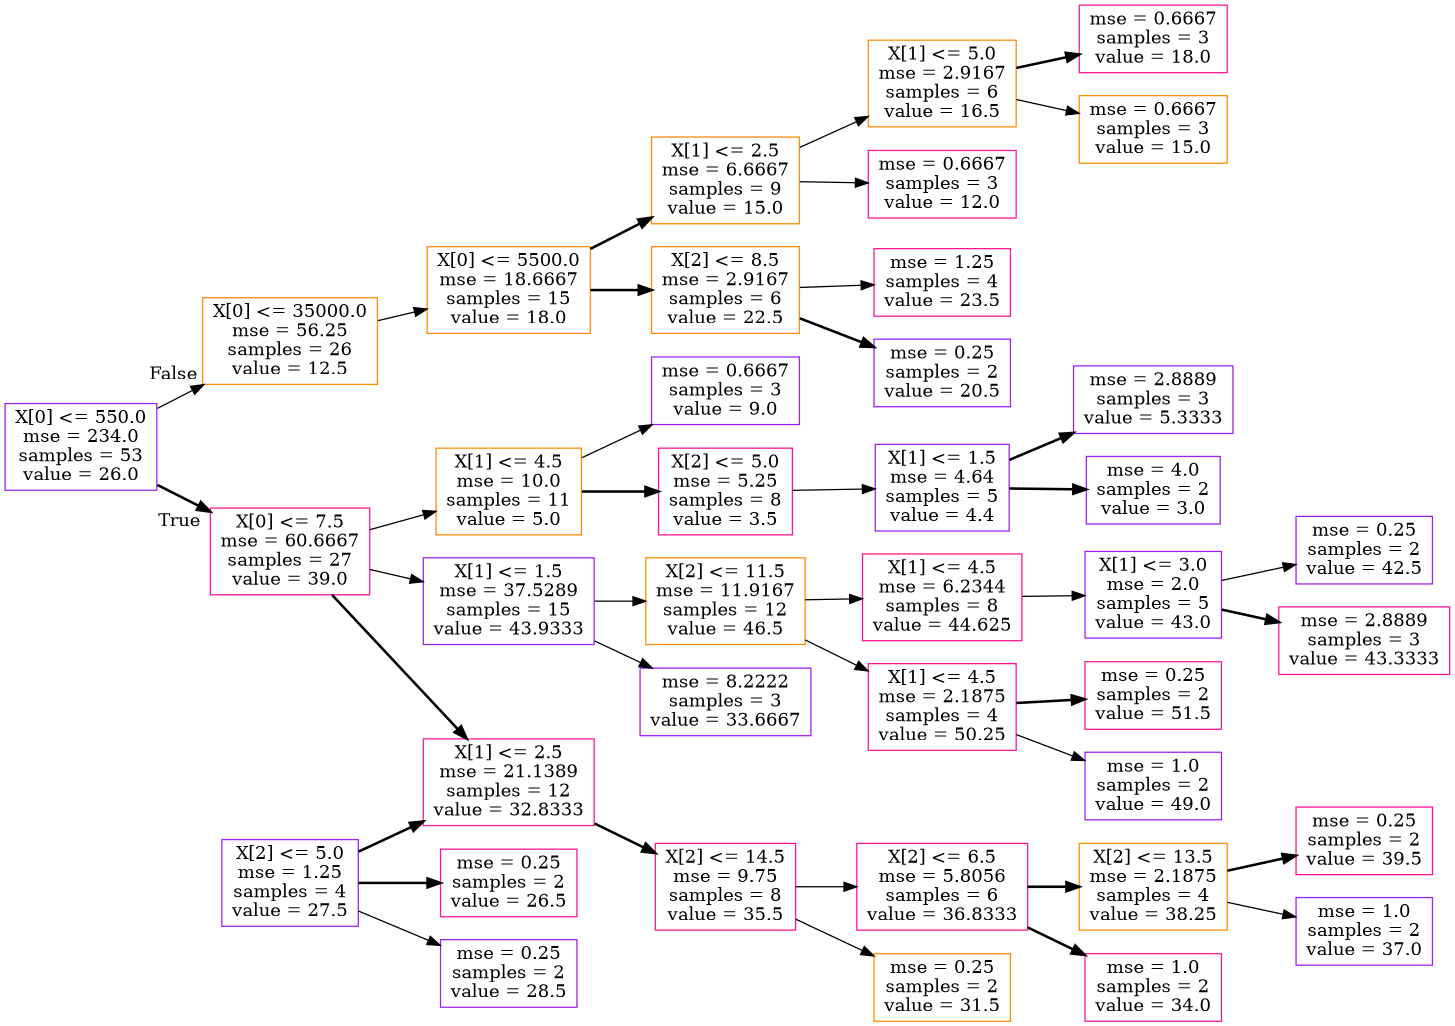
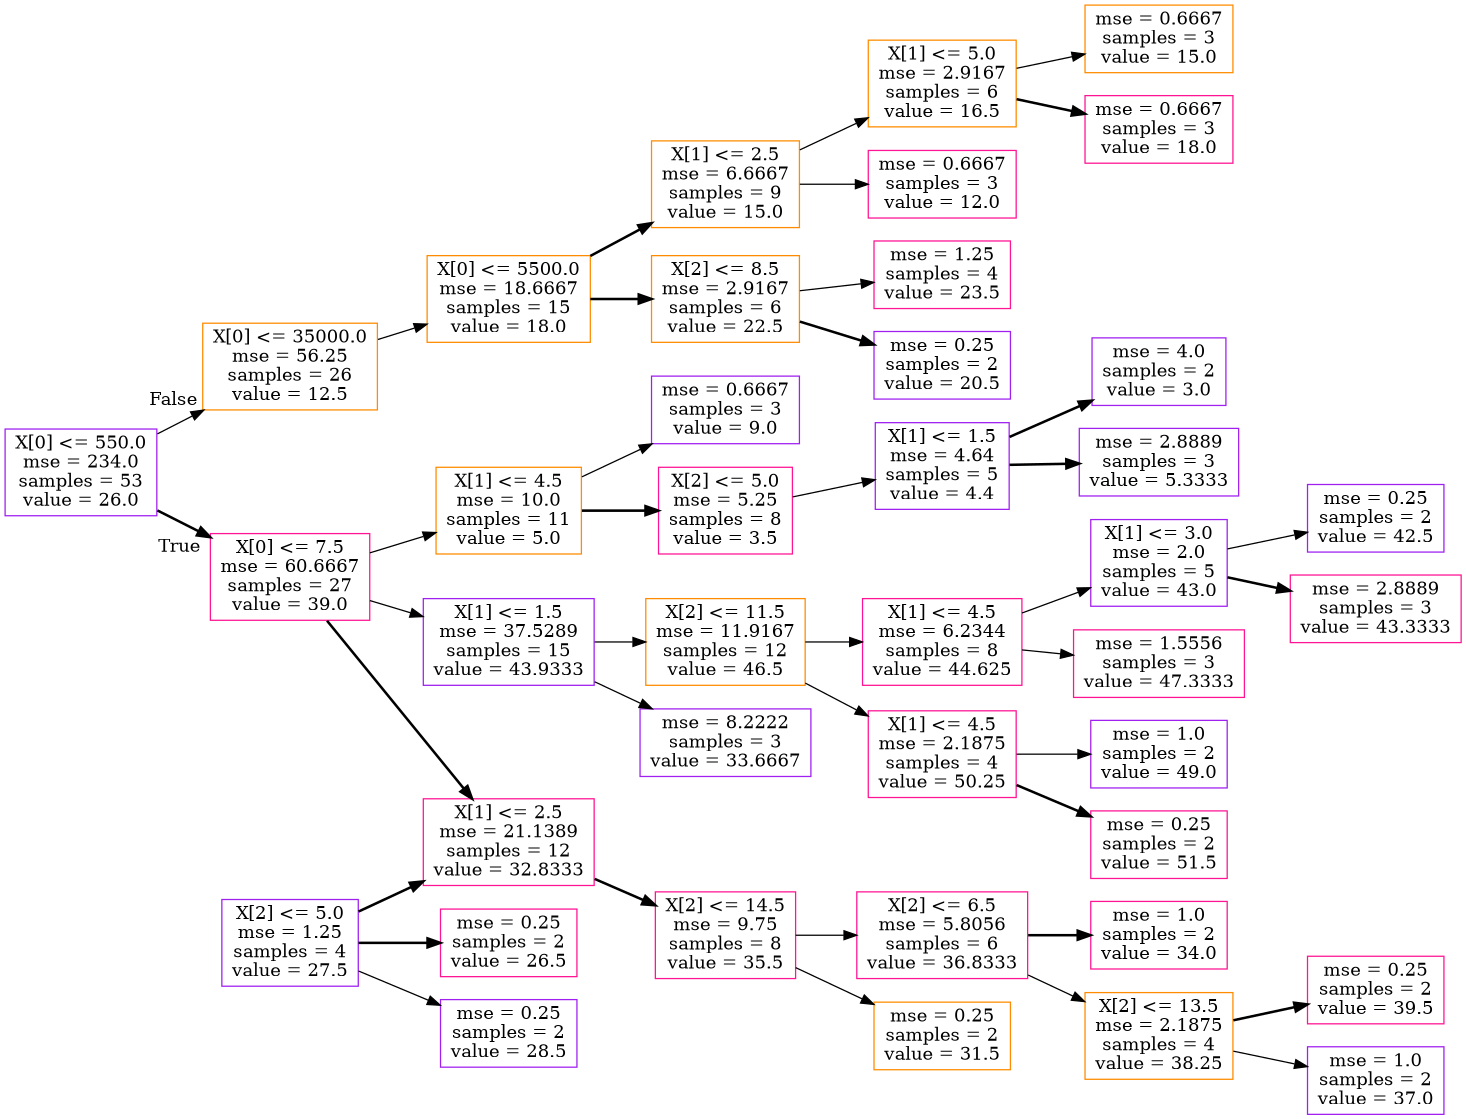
none -> (1159, 664)
(1047, 887) -> (1051, 986)
